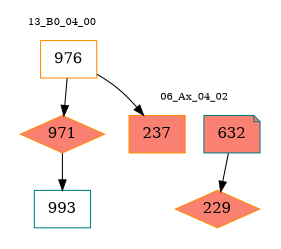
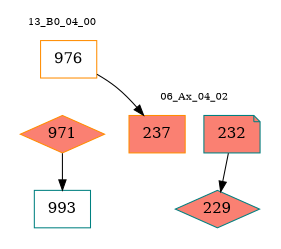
(66, 92) -> none
(232, 134) -> (232, 134)
(217, 209) -> (217, 209)
